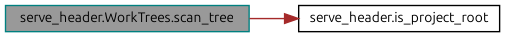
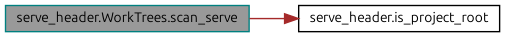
(127, 19) -> (127, 19)
